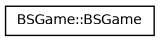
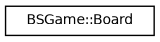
(80, 21) -> (80, 21)
